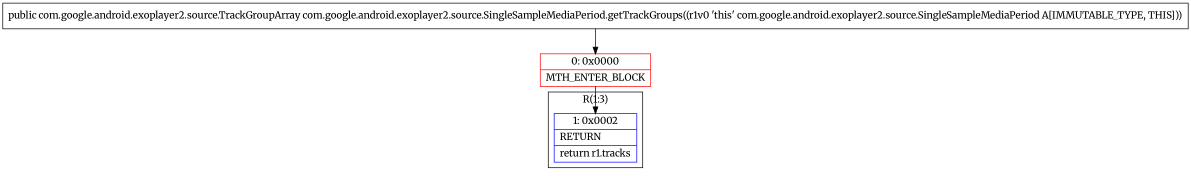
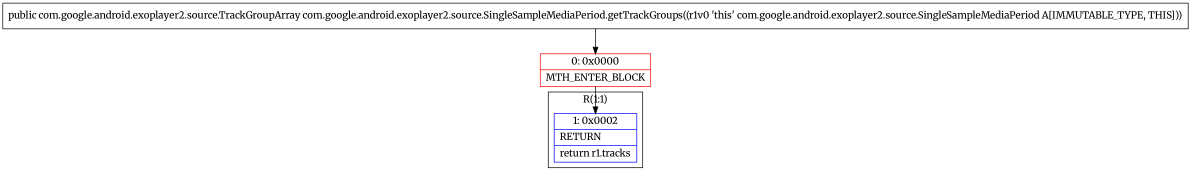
(595, 100) -> (595, 100)
